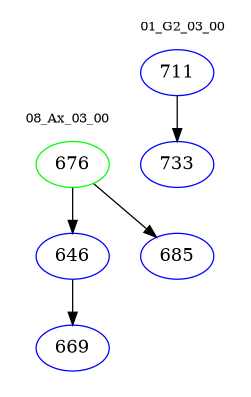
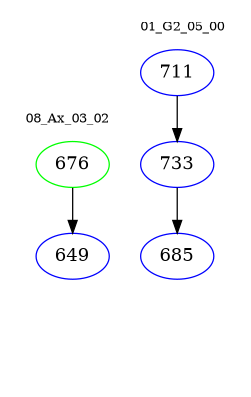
(183, 27) -> (183, 27)
(68, 119) -> (68, 119)
(111, 198) -> (177, 204)
(73, 256) -> (73, 256)
(73, 348) -> none
